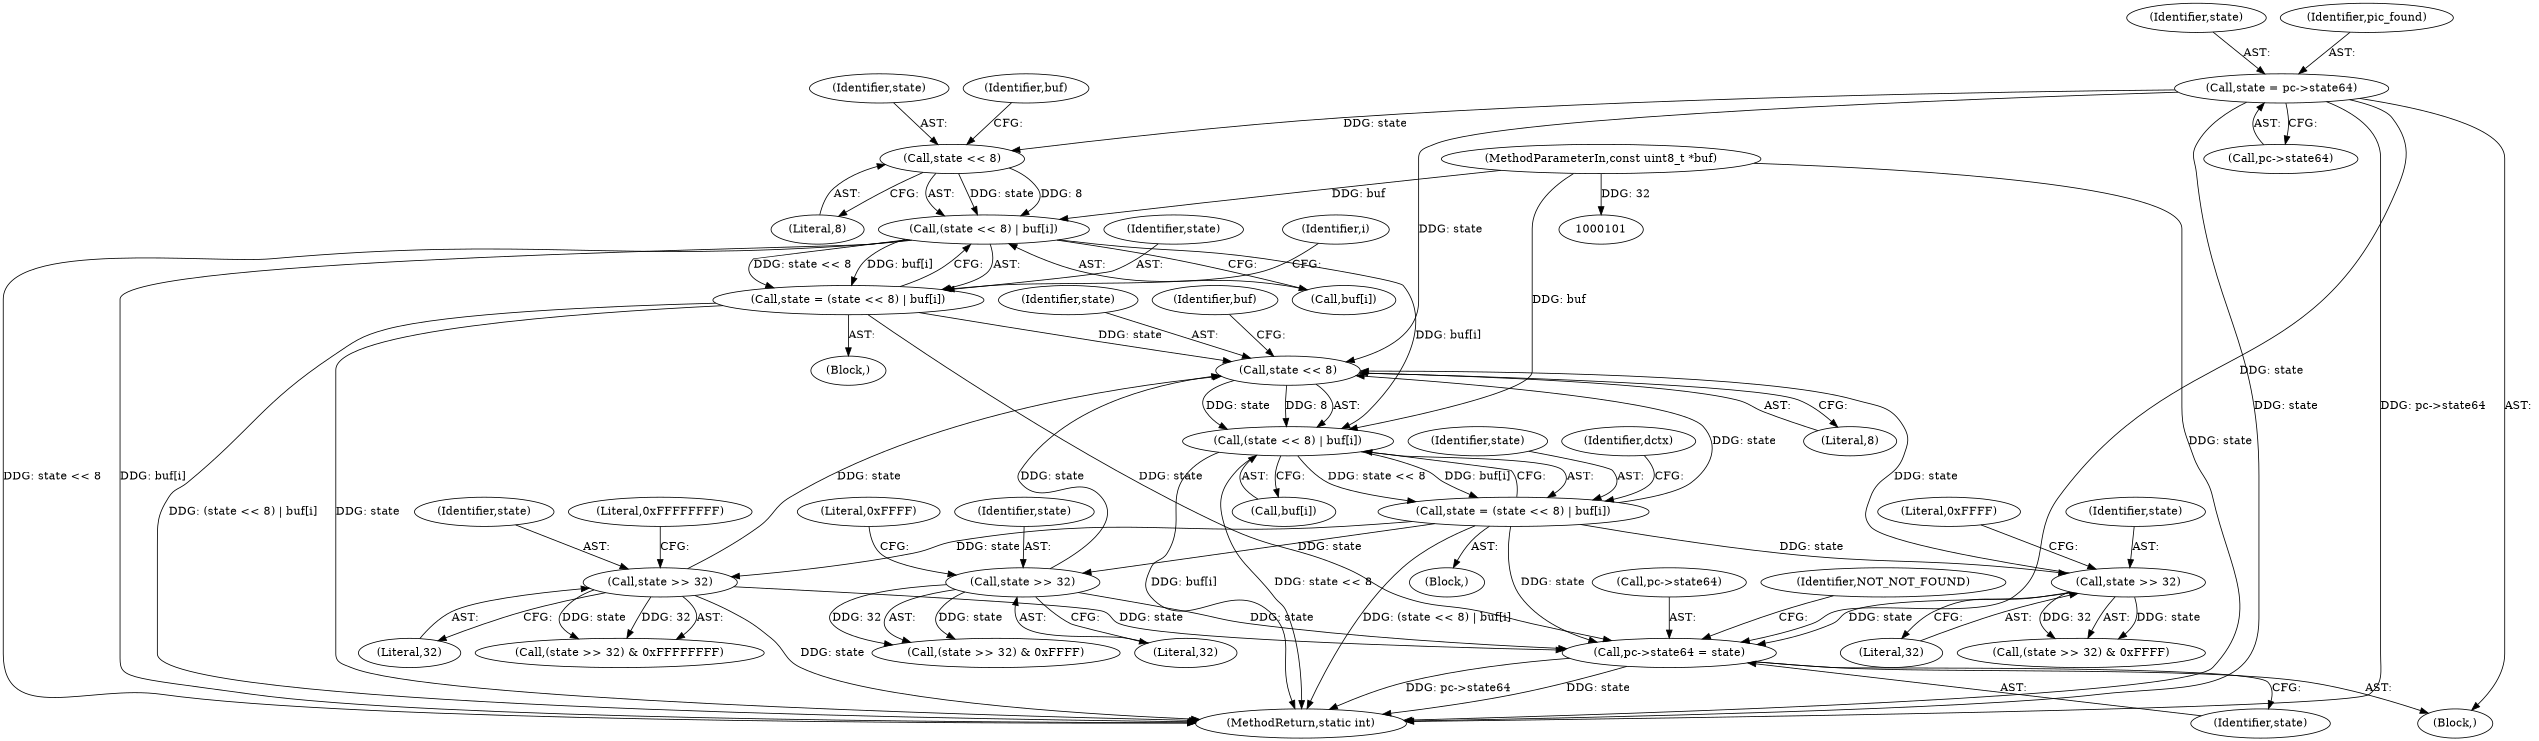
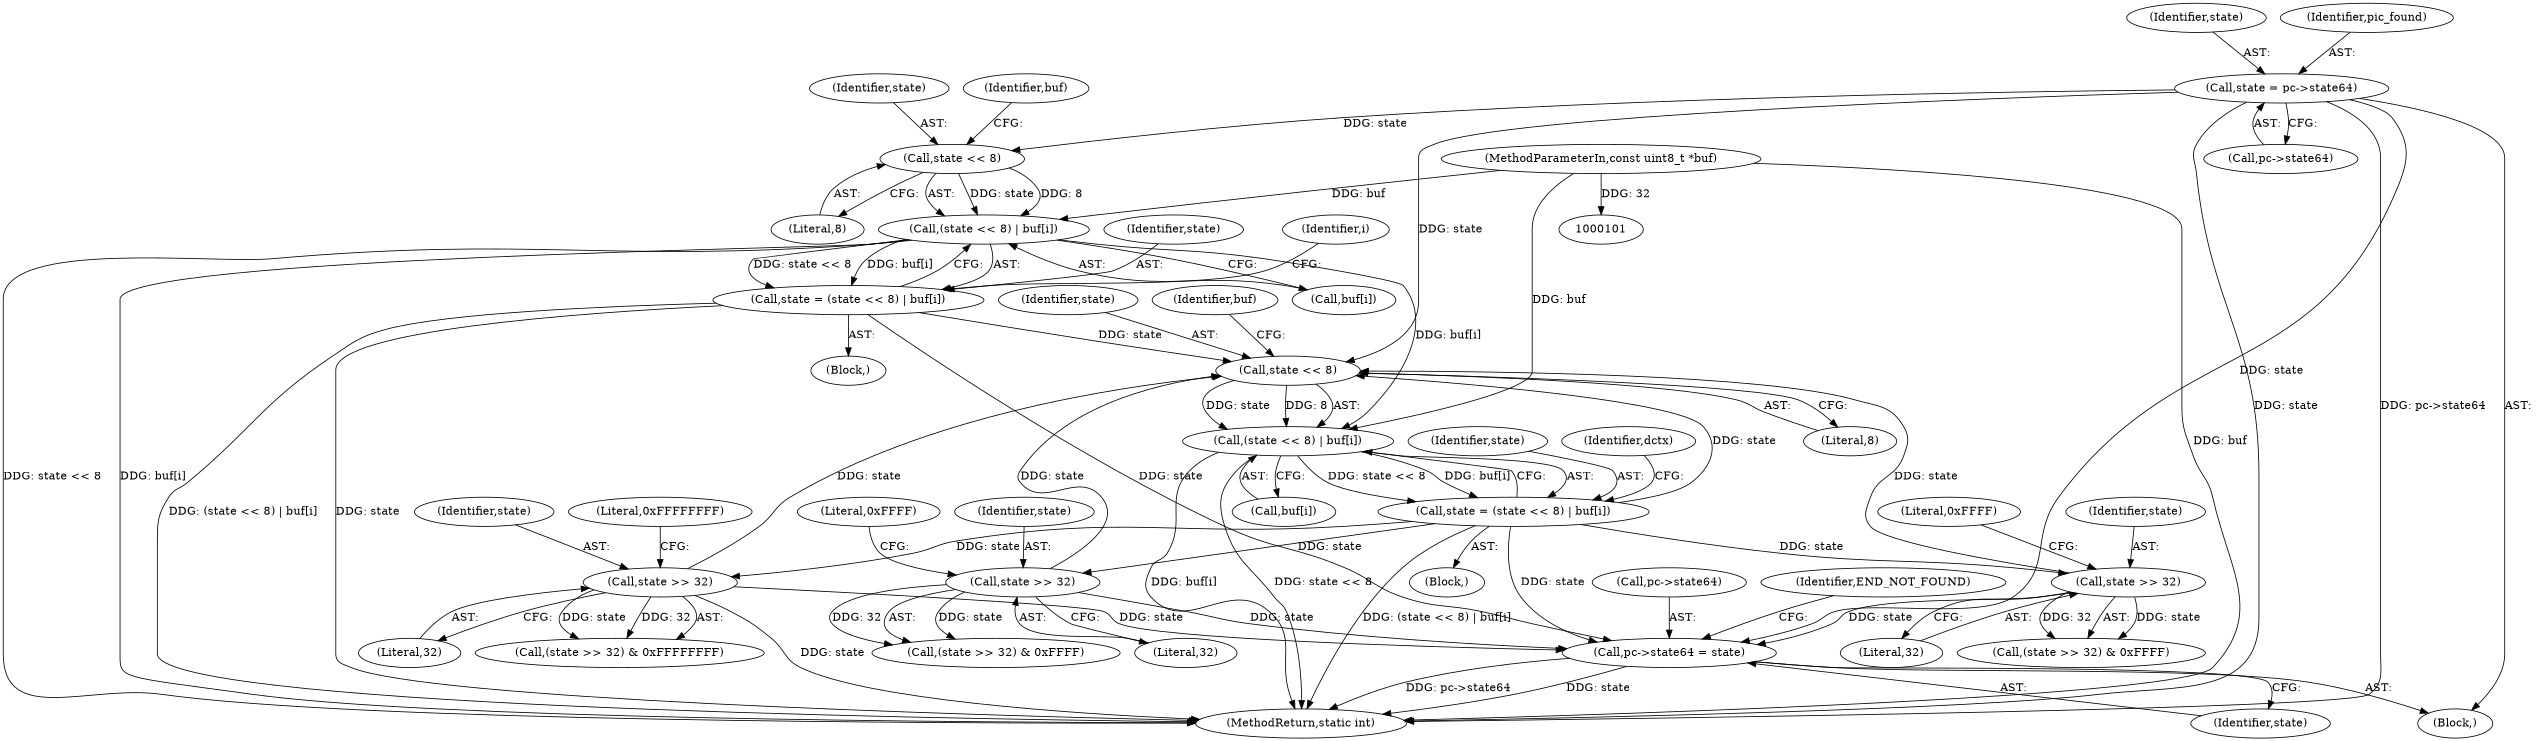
(2220, 441) -> (2220, 441)
(1883, 582) -> (1883, 582)
